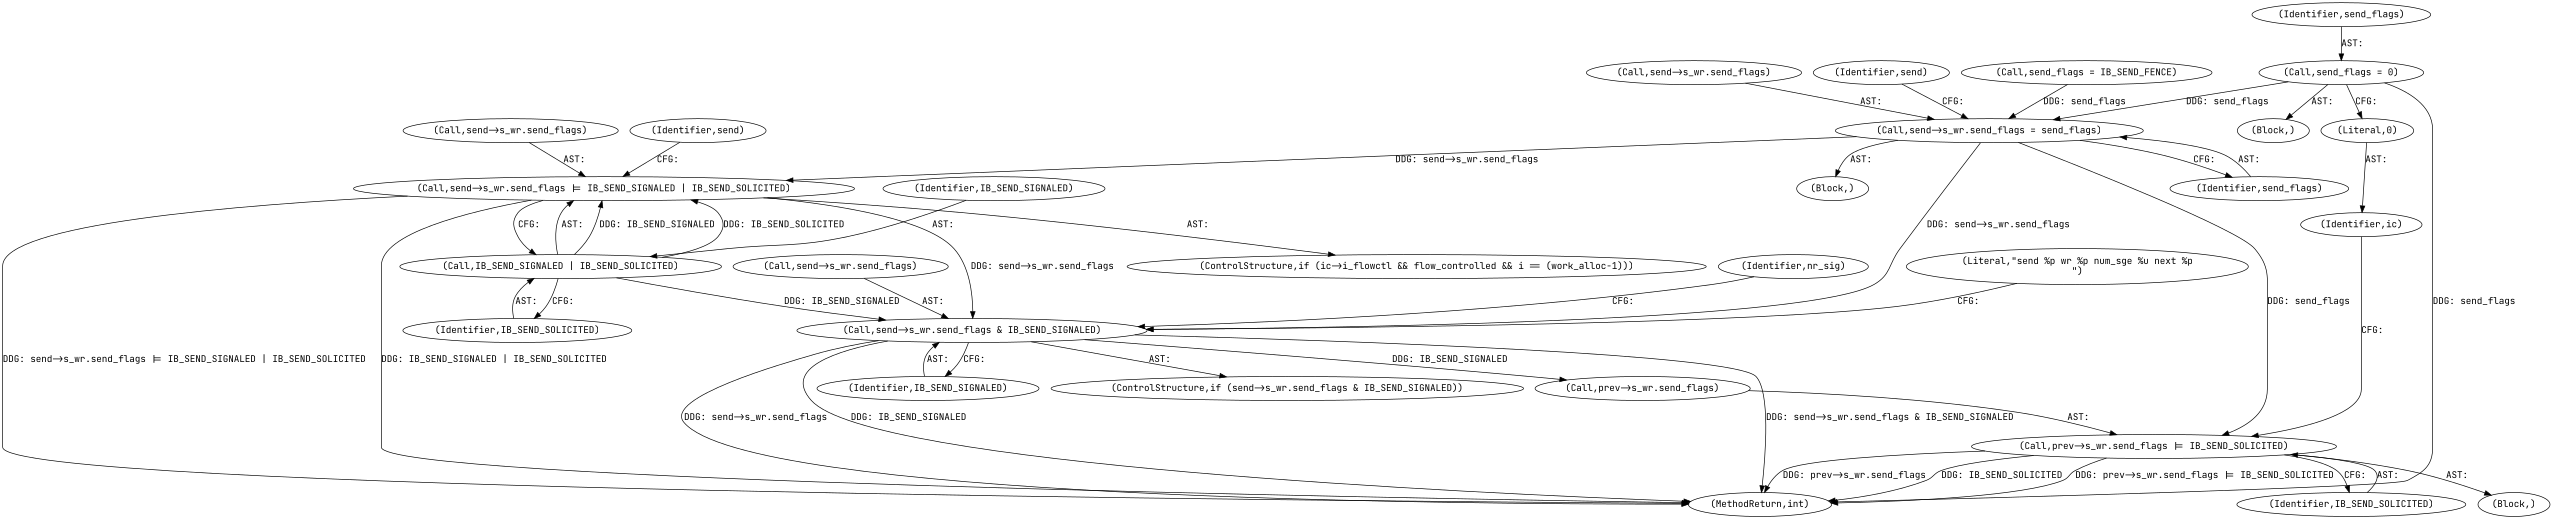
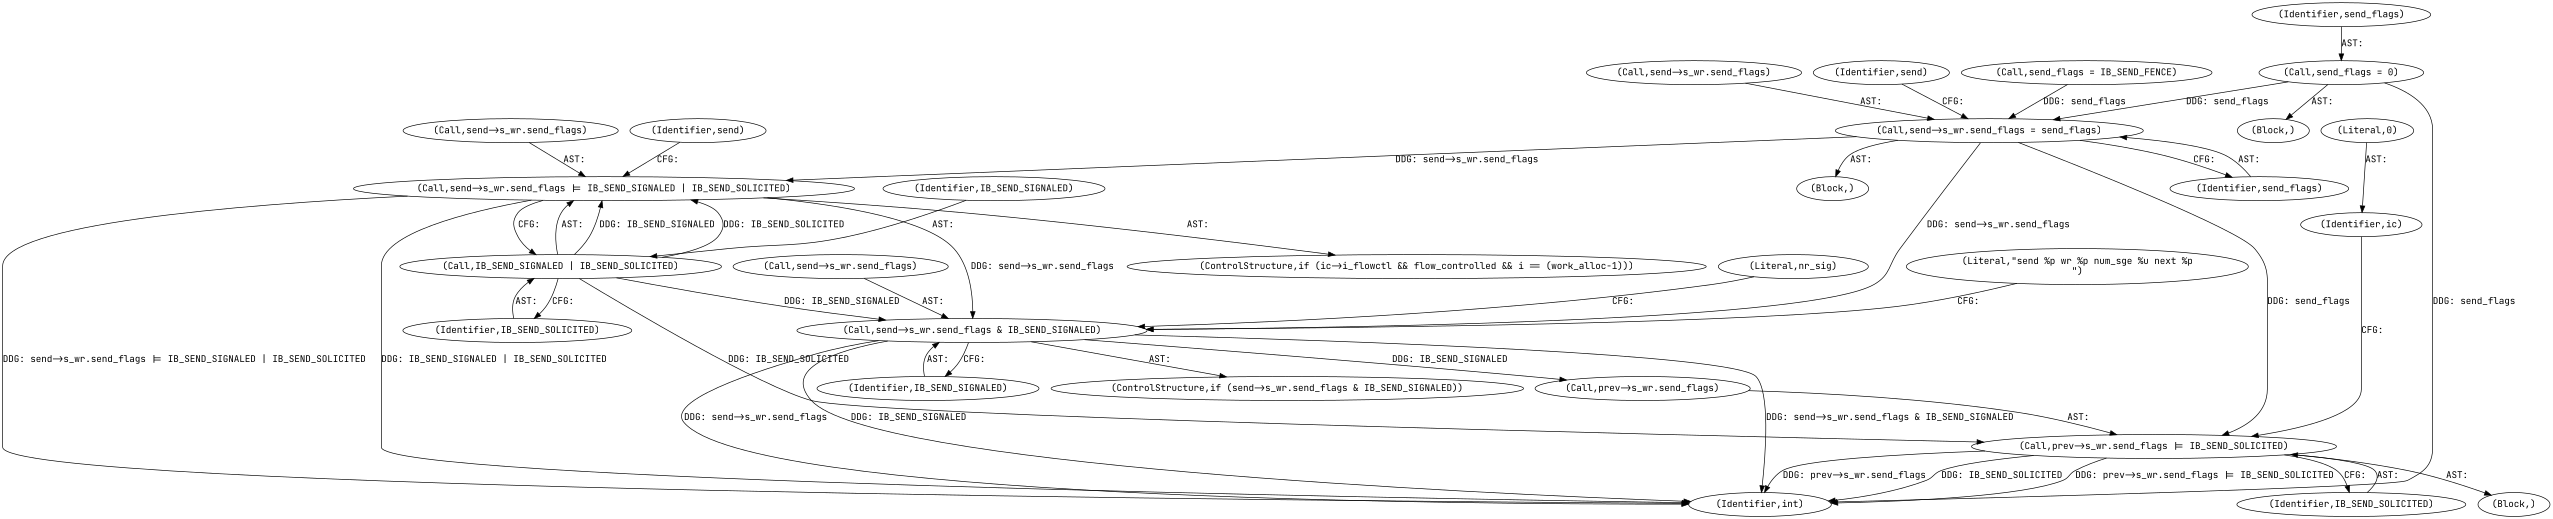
(2353, 99) -> none
(1793, 267) -> (1793, 267)
none -> (1263, 423)
(1760, 504) -> (1760, 504)
